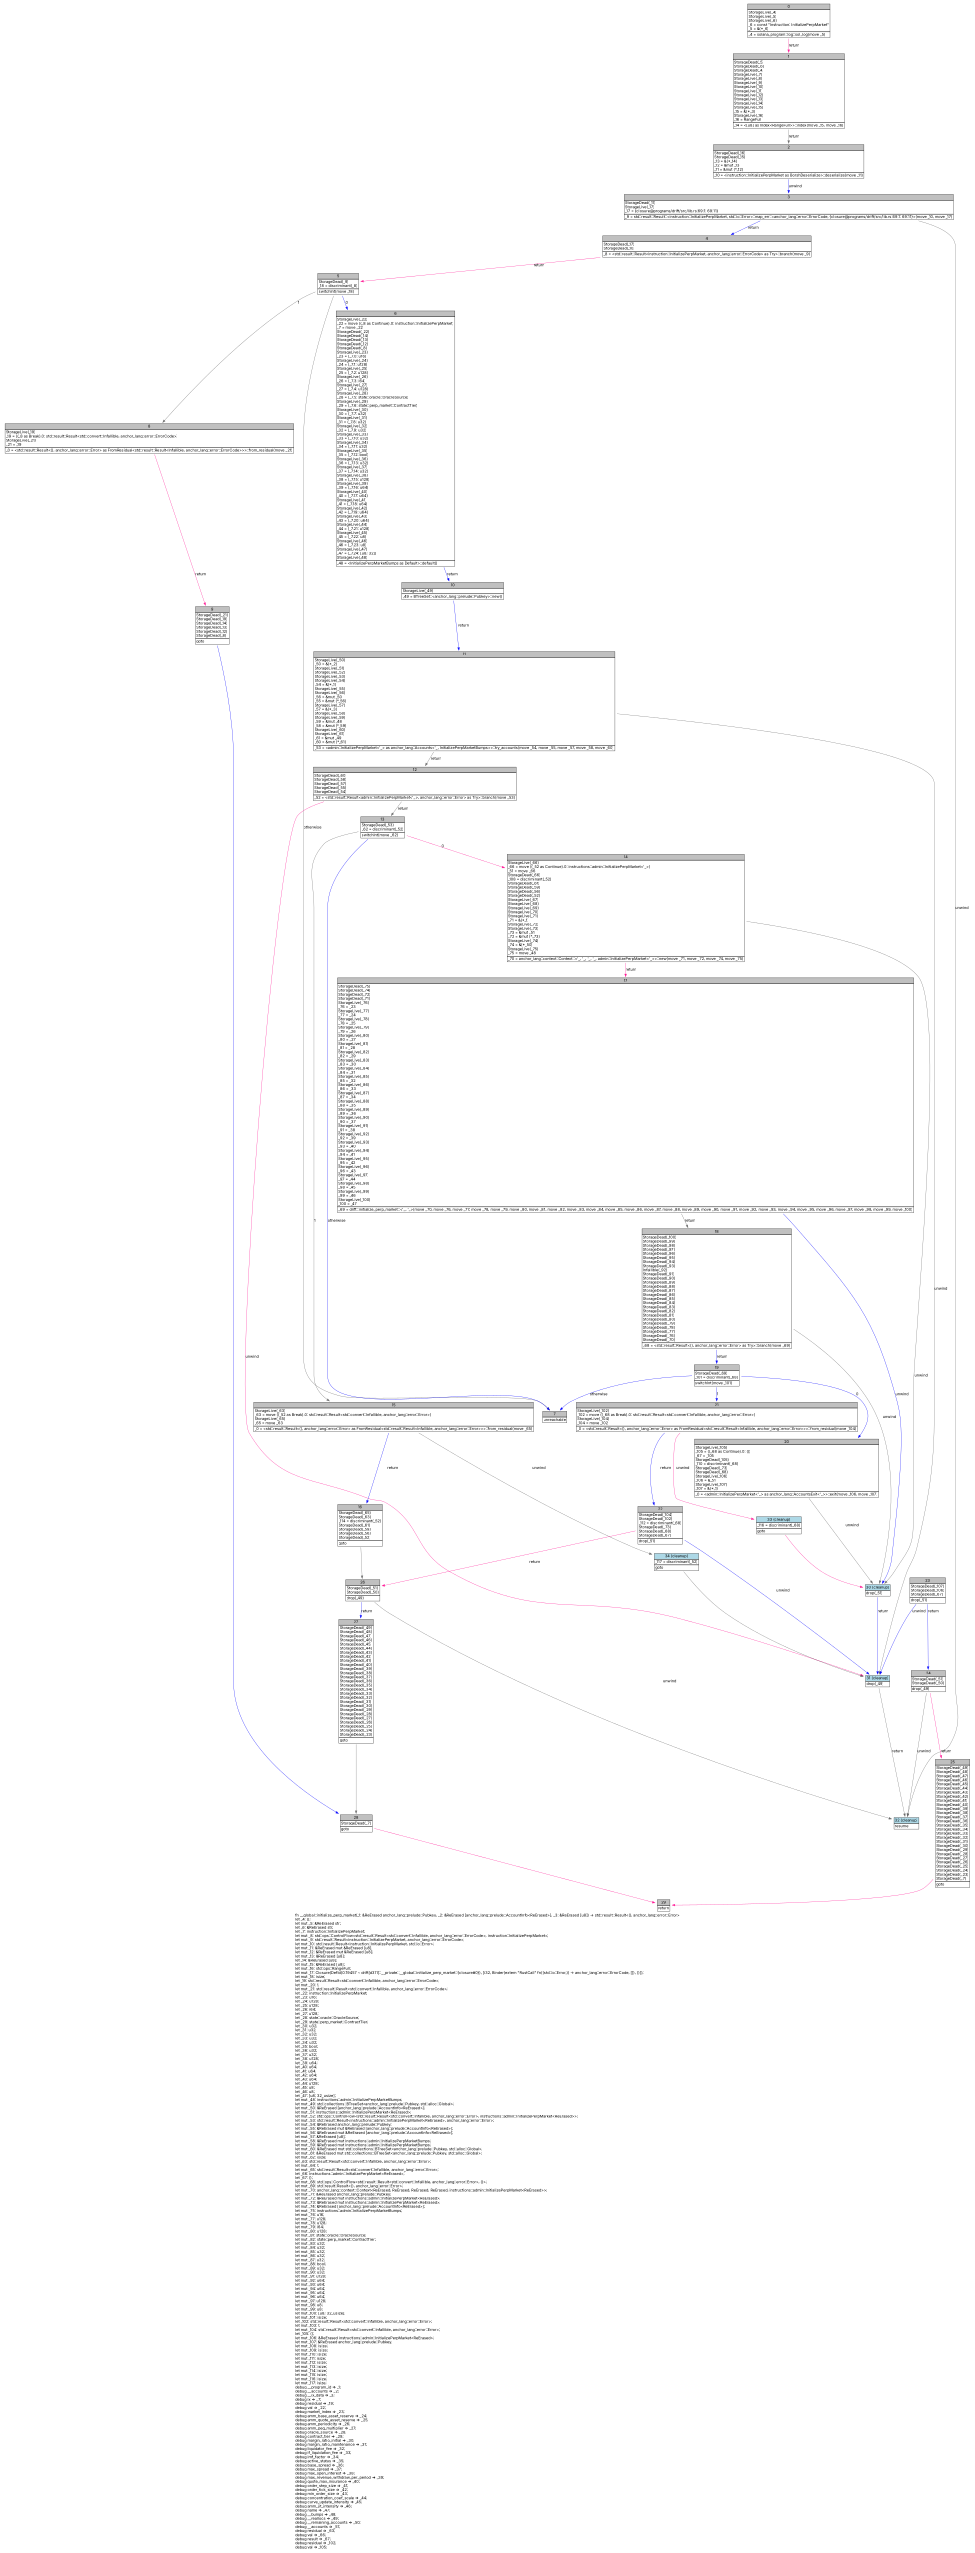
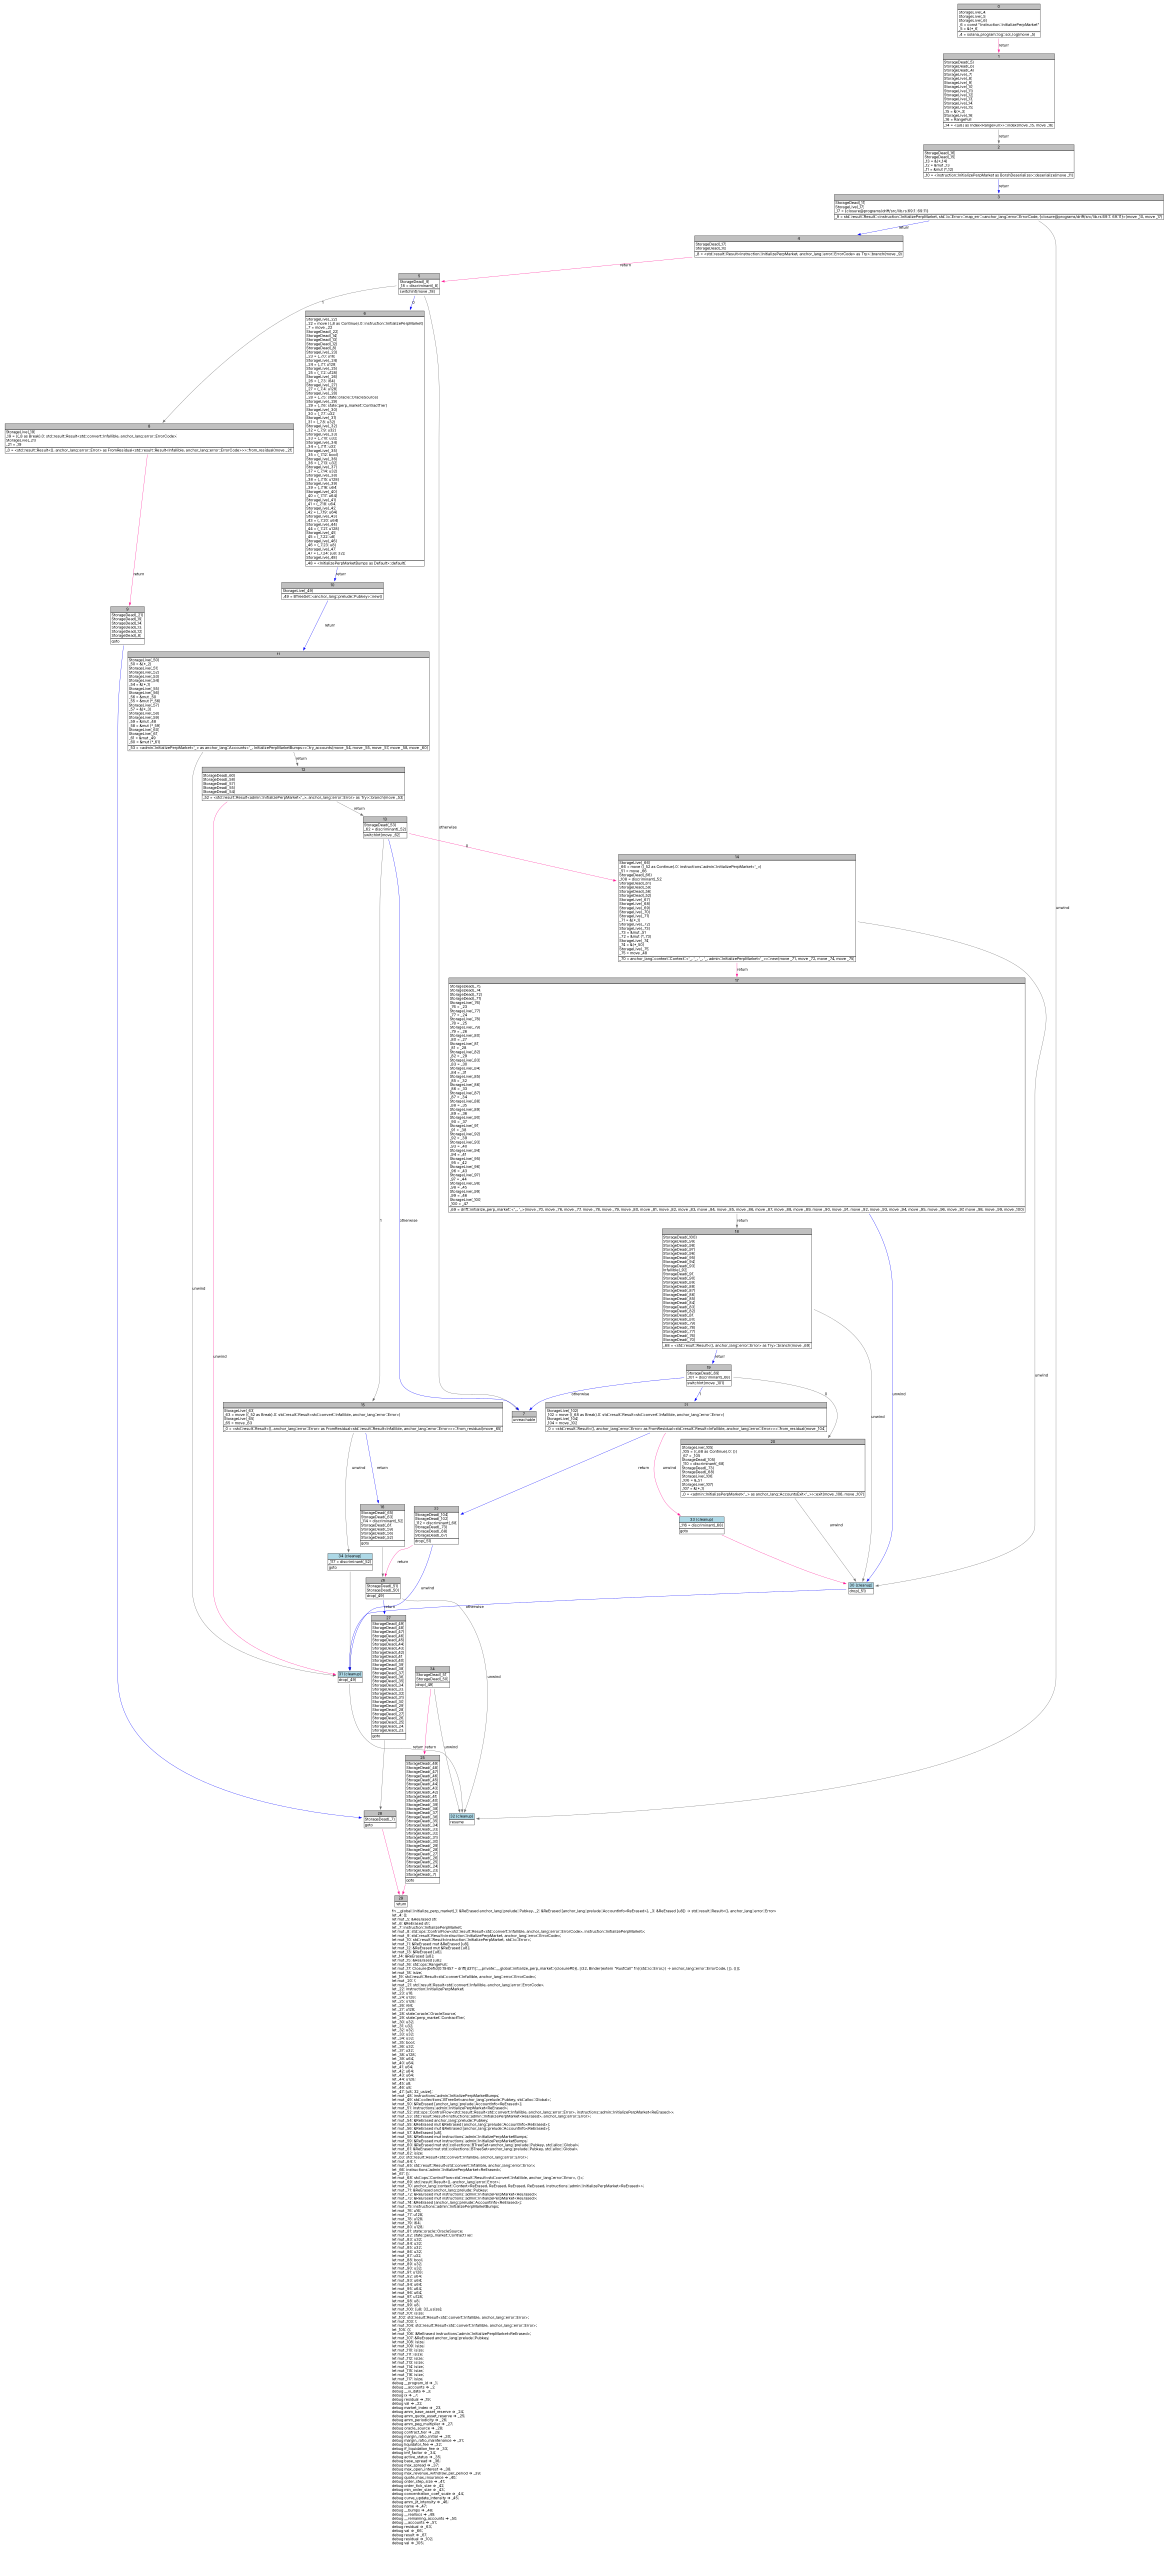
(795, 186) -> (1004, 186)
(822, 1385) -> (802, 1388)
(928, 1590) -> none
(883, 1611) -> (475, 1607)
